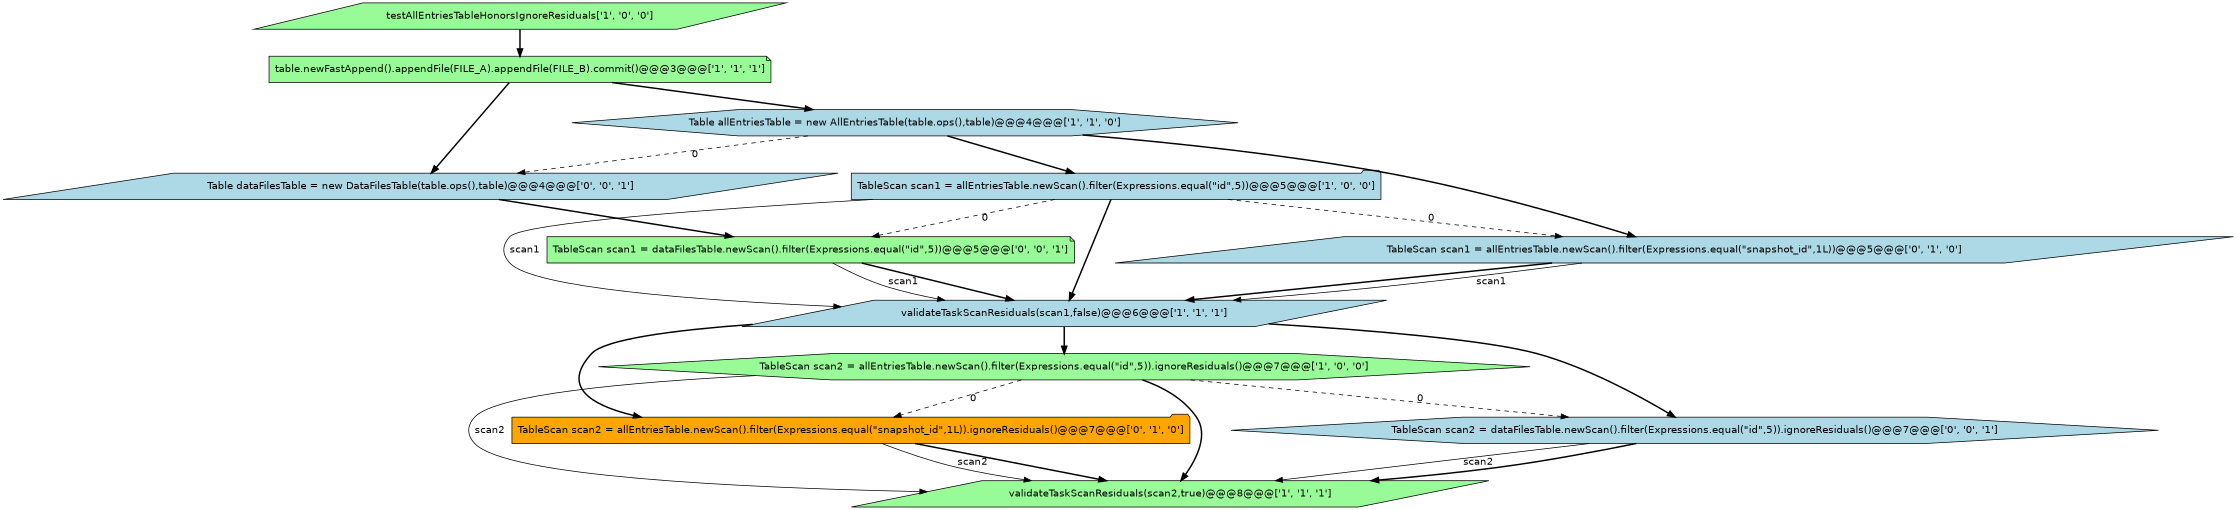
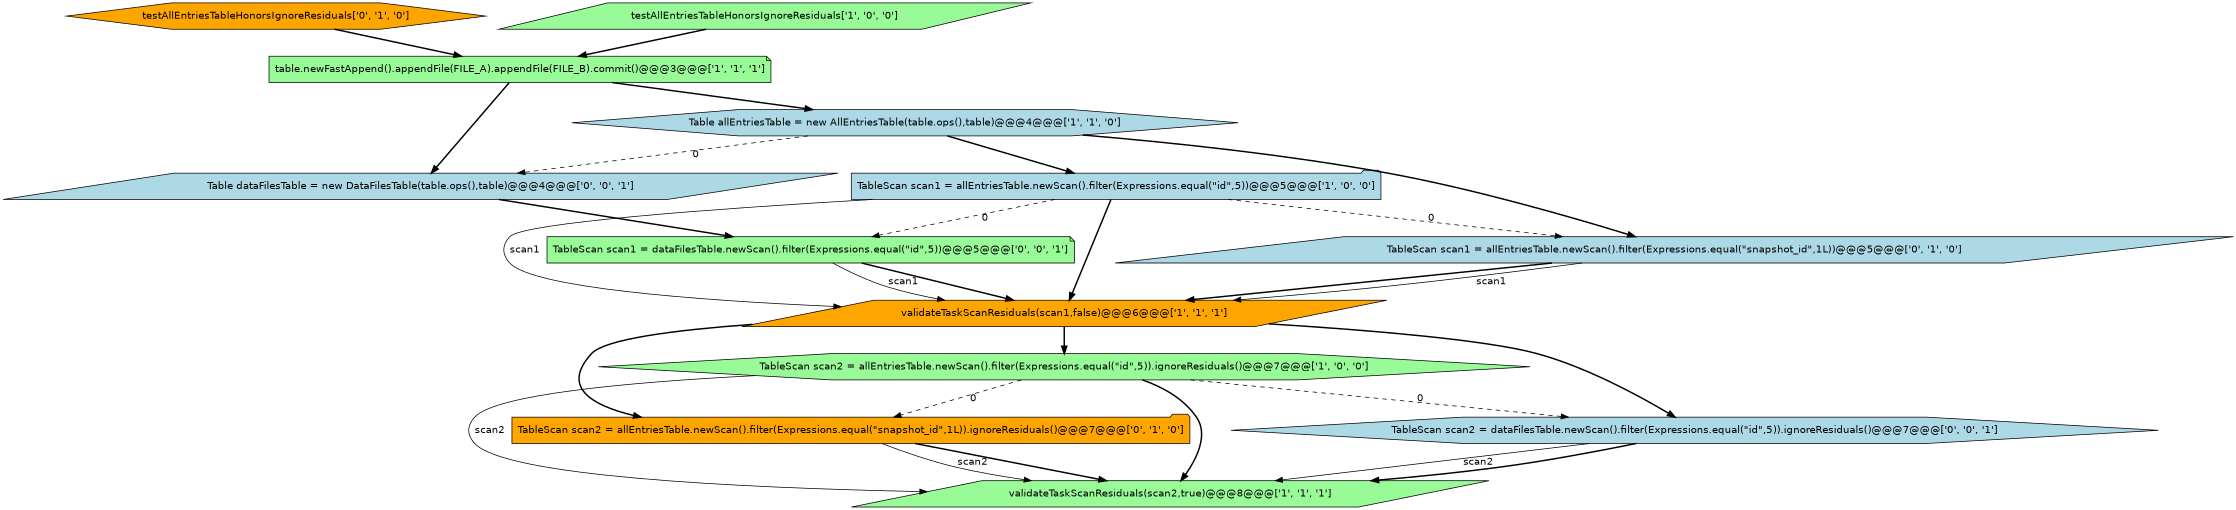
none -> (276, 16)
(1064, 313) -> (1064, 313)
